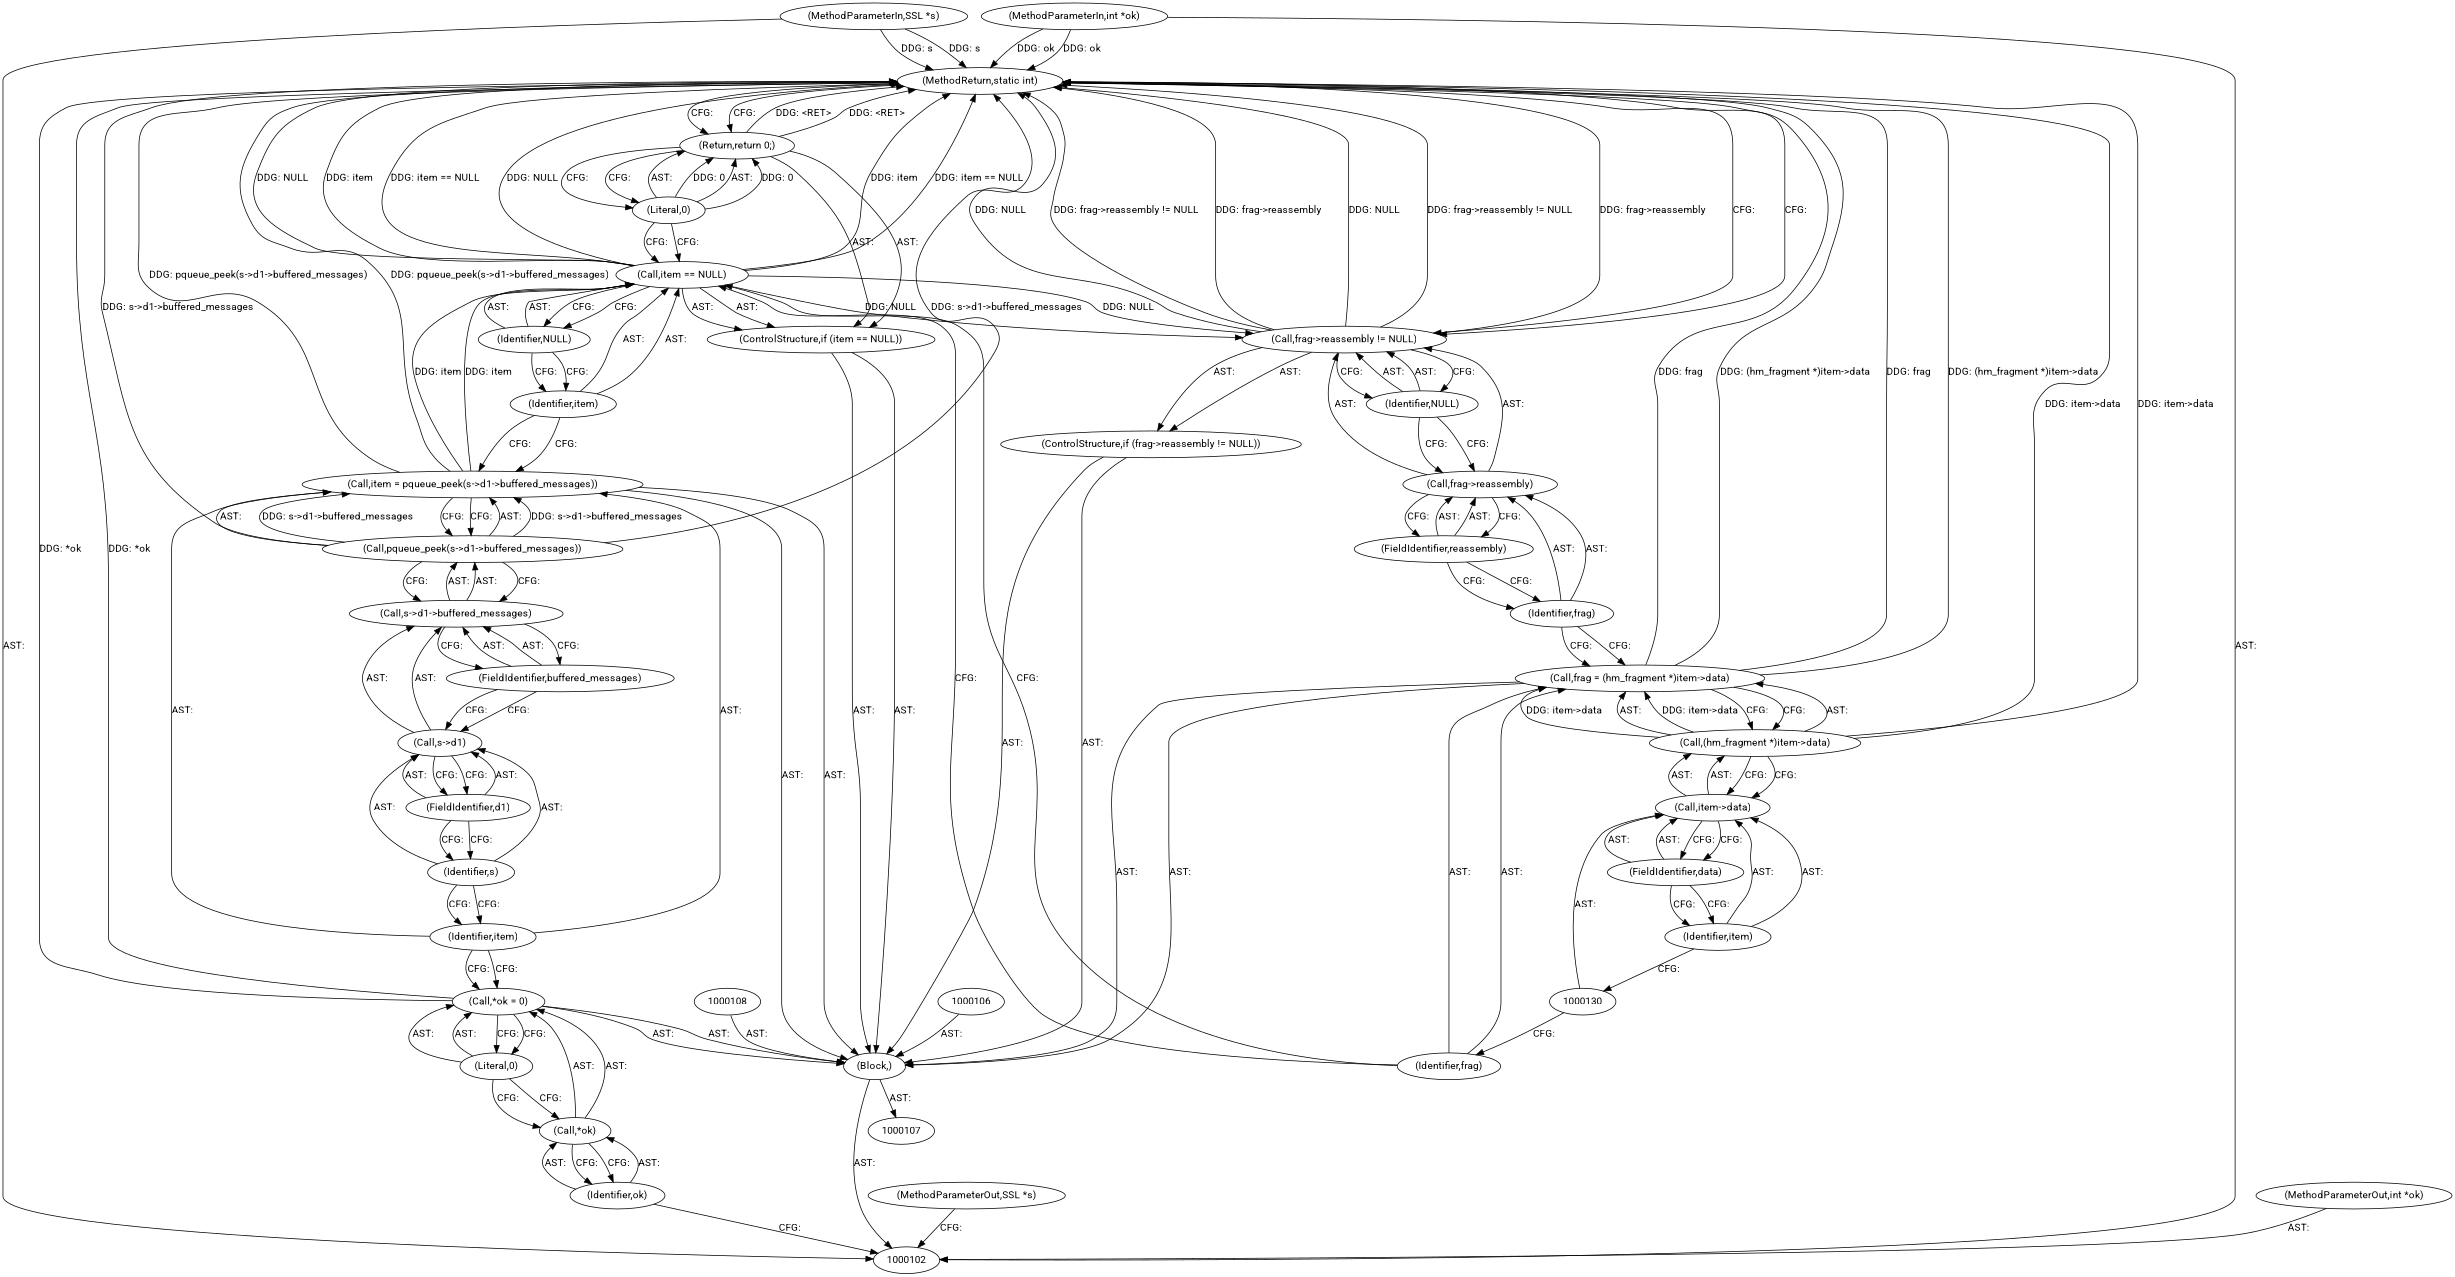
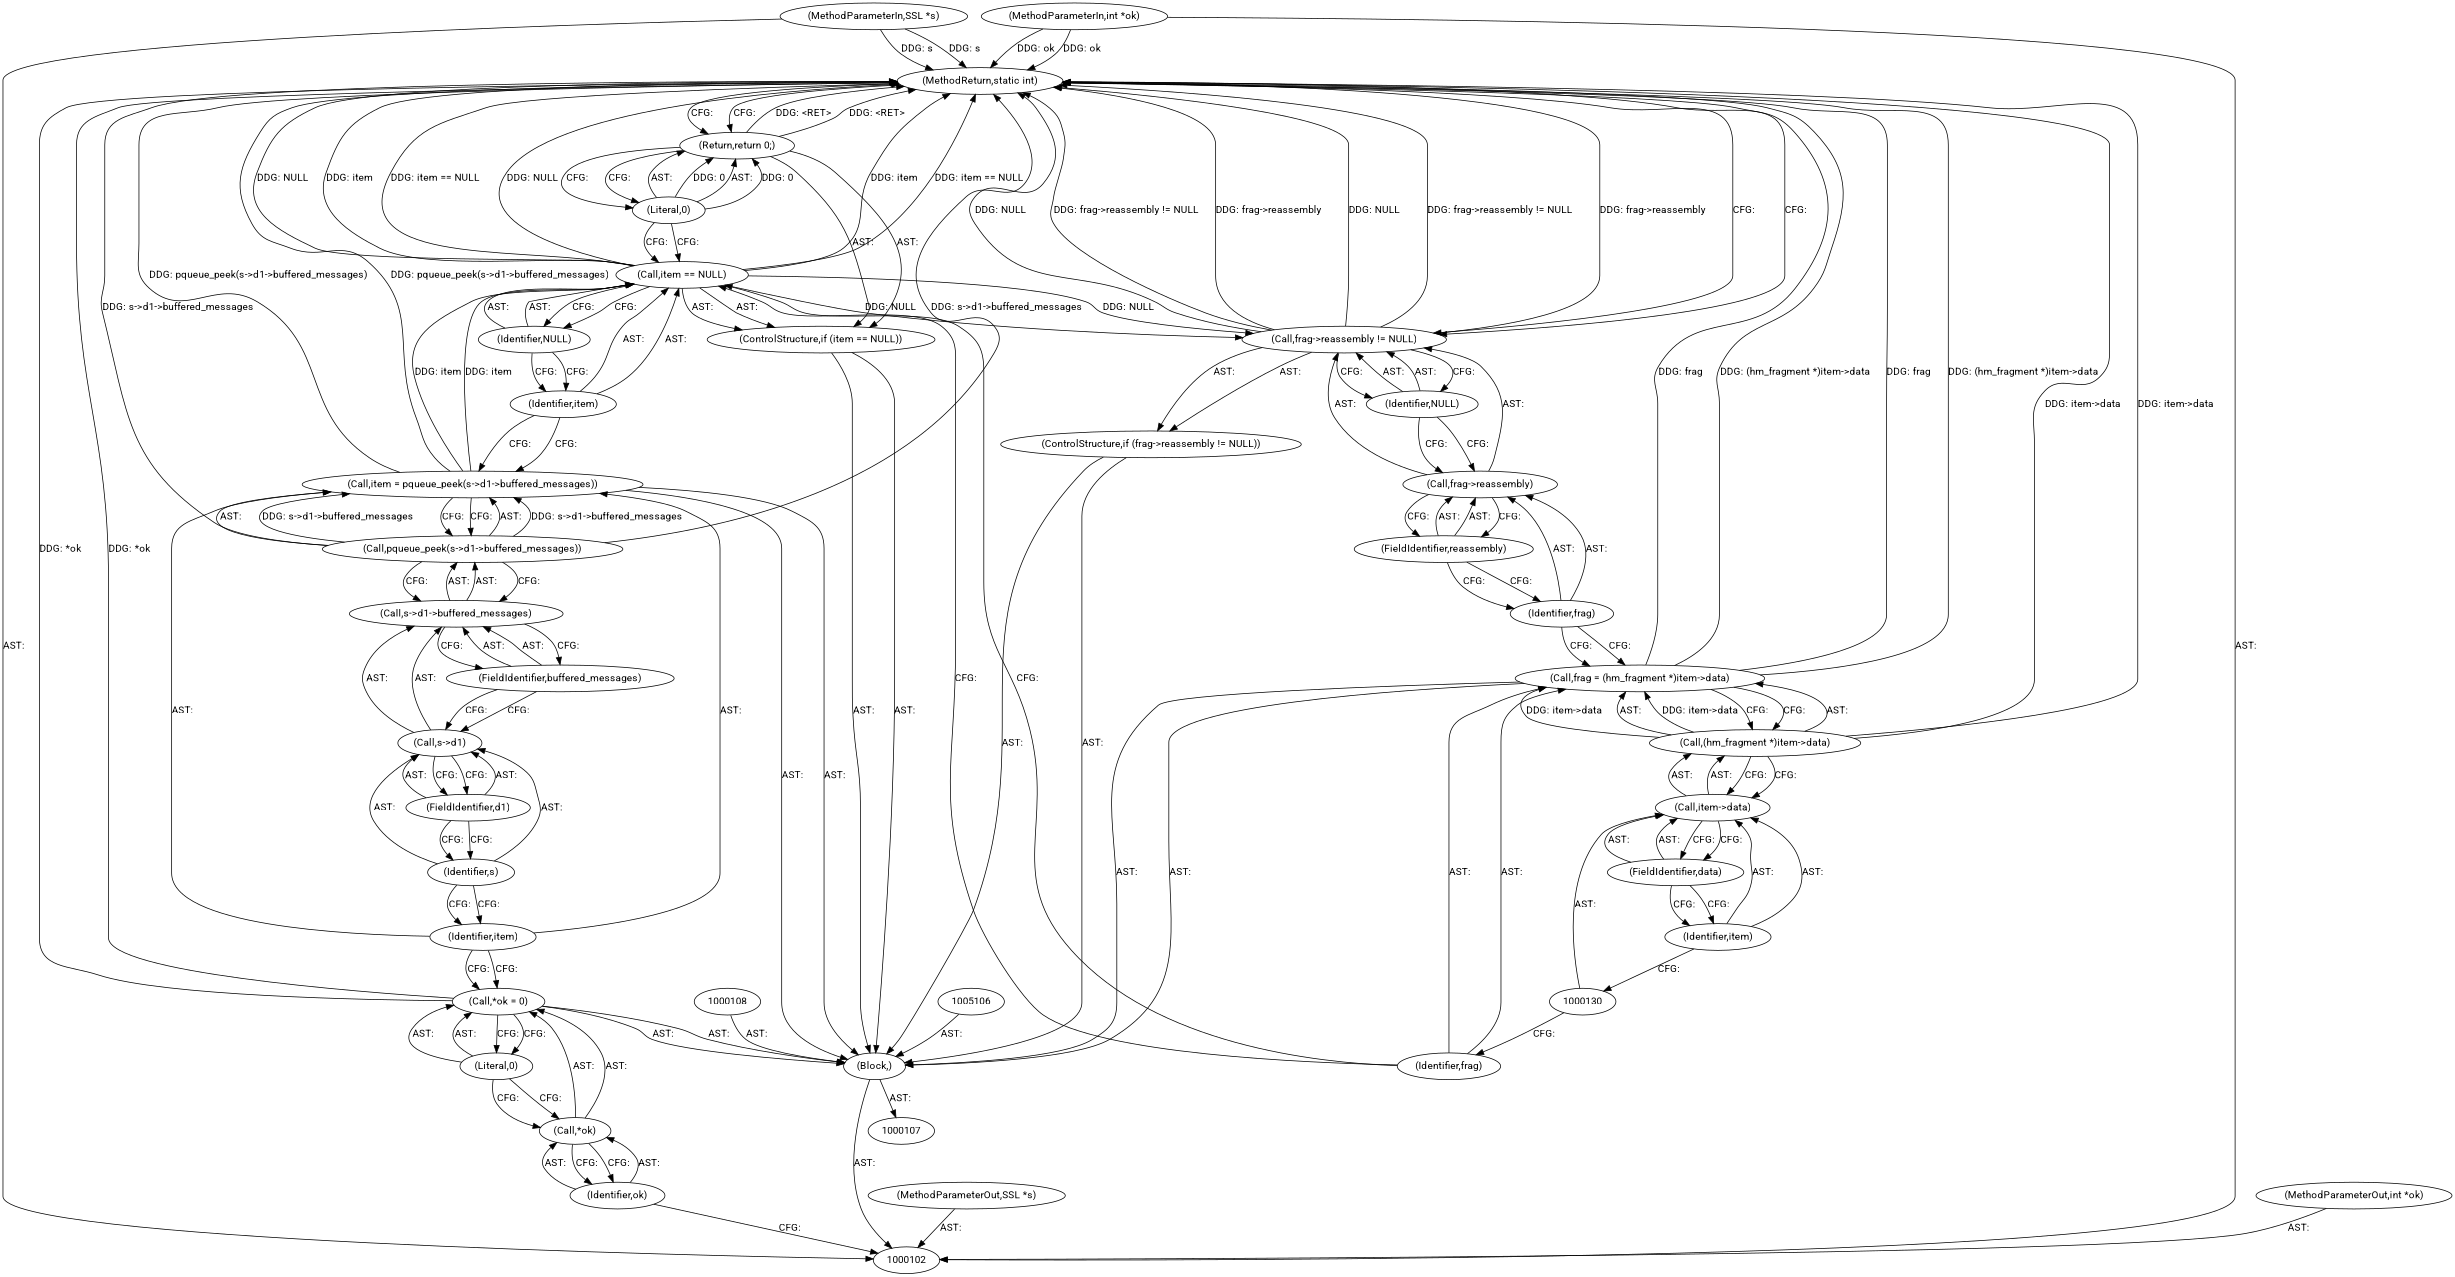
(971, 1002) -> (971, 1002)
(953, 1228) -> (953, 1228)
